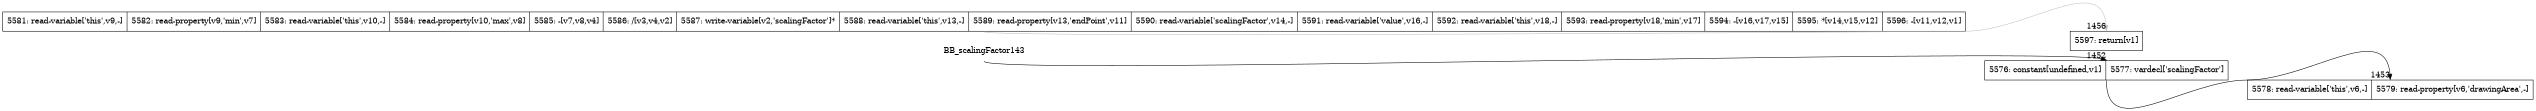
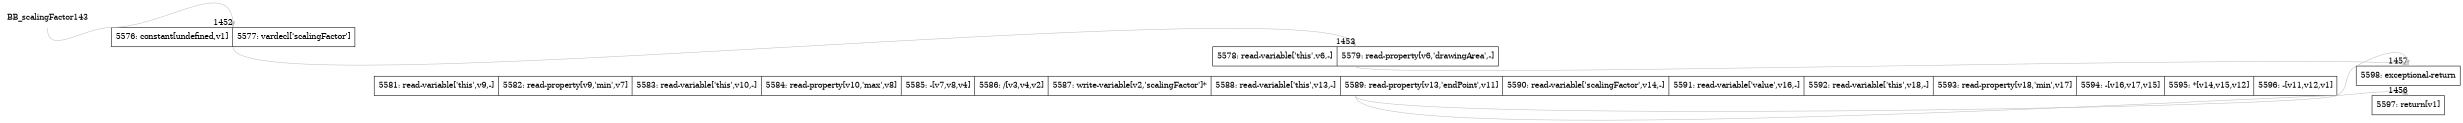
(1543, 61) -> (142, 23)
none -> (2408, 76)
(2246, 80) -> (792, 47)
